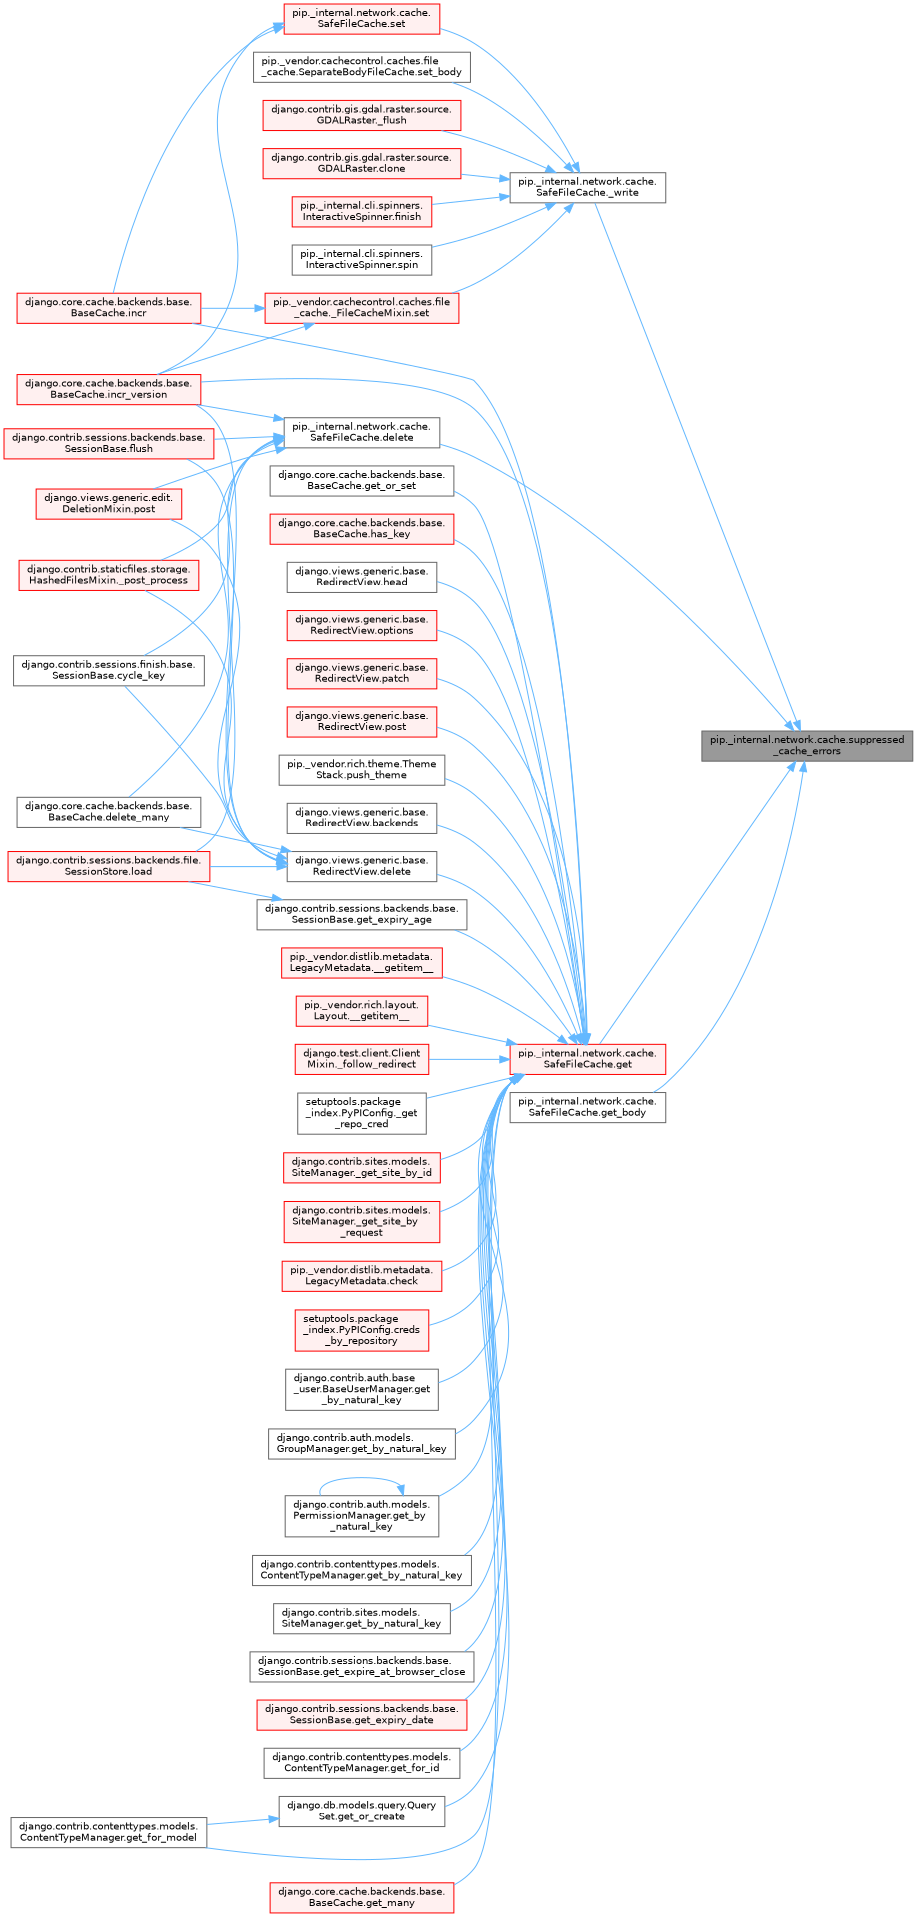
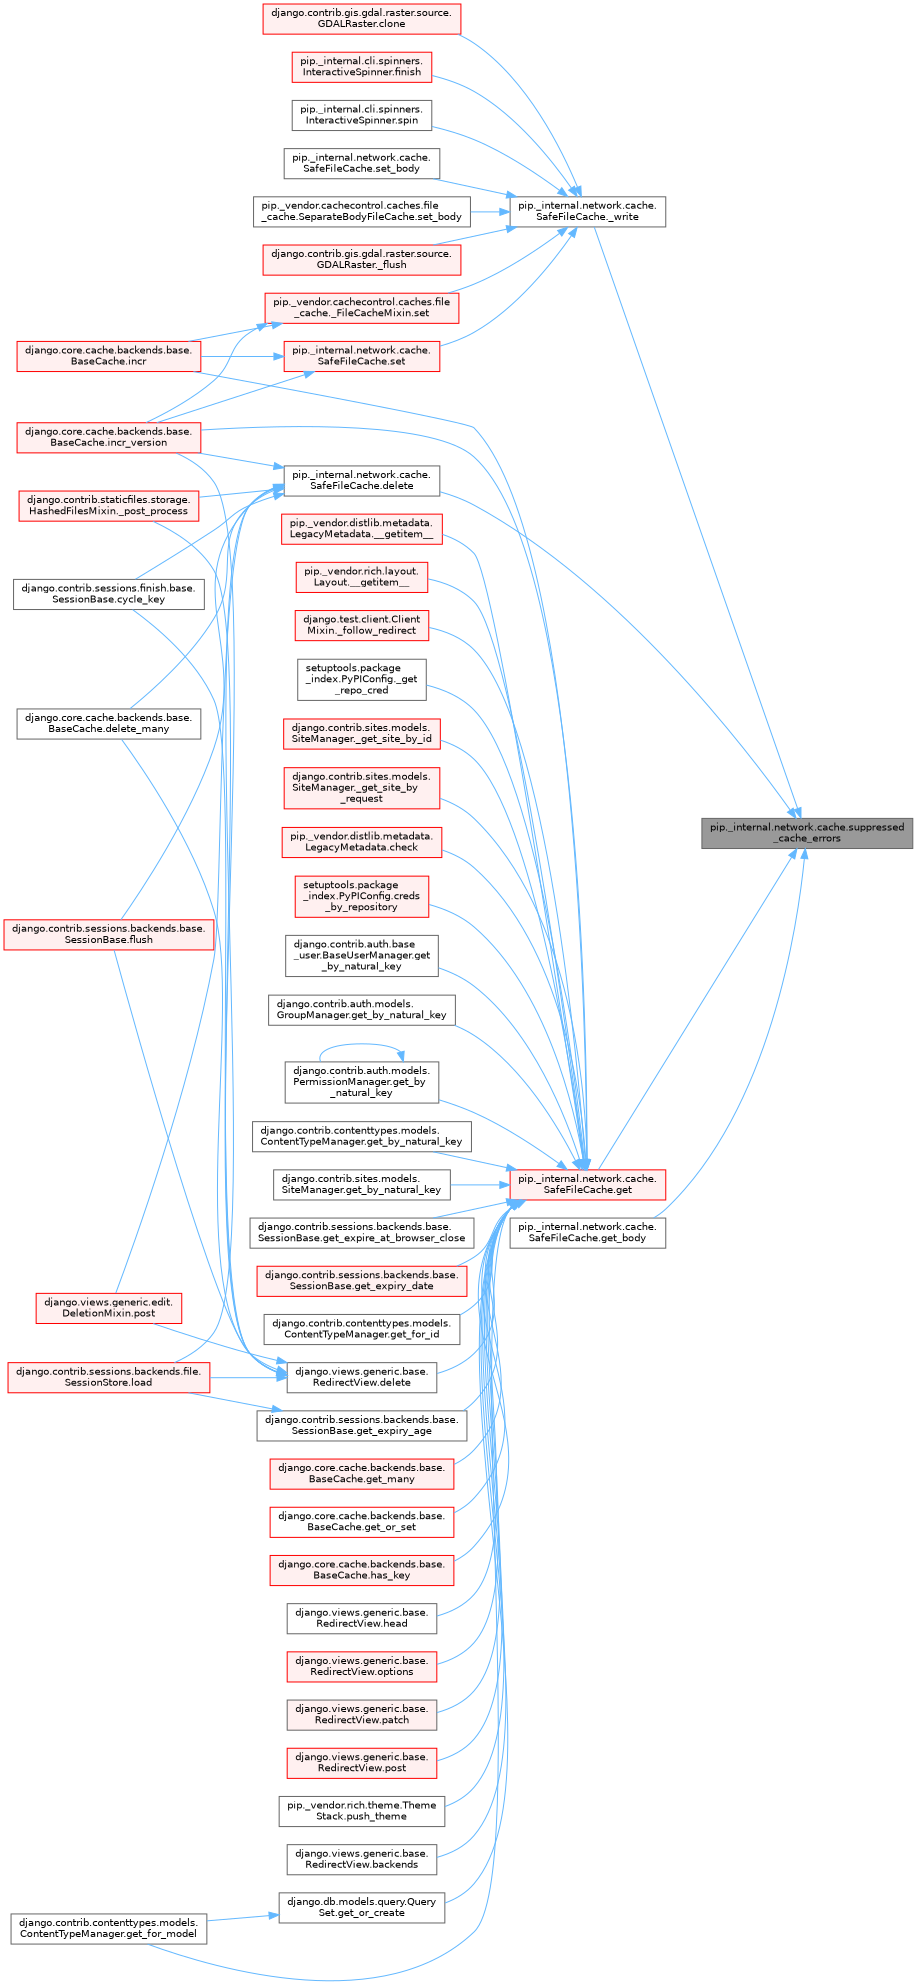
none -> (362, 164)
(362, 481) -> (362, 1522)
(362, 674) -> (362, 1715)
